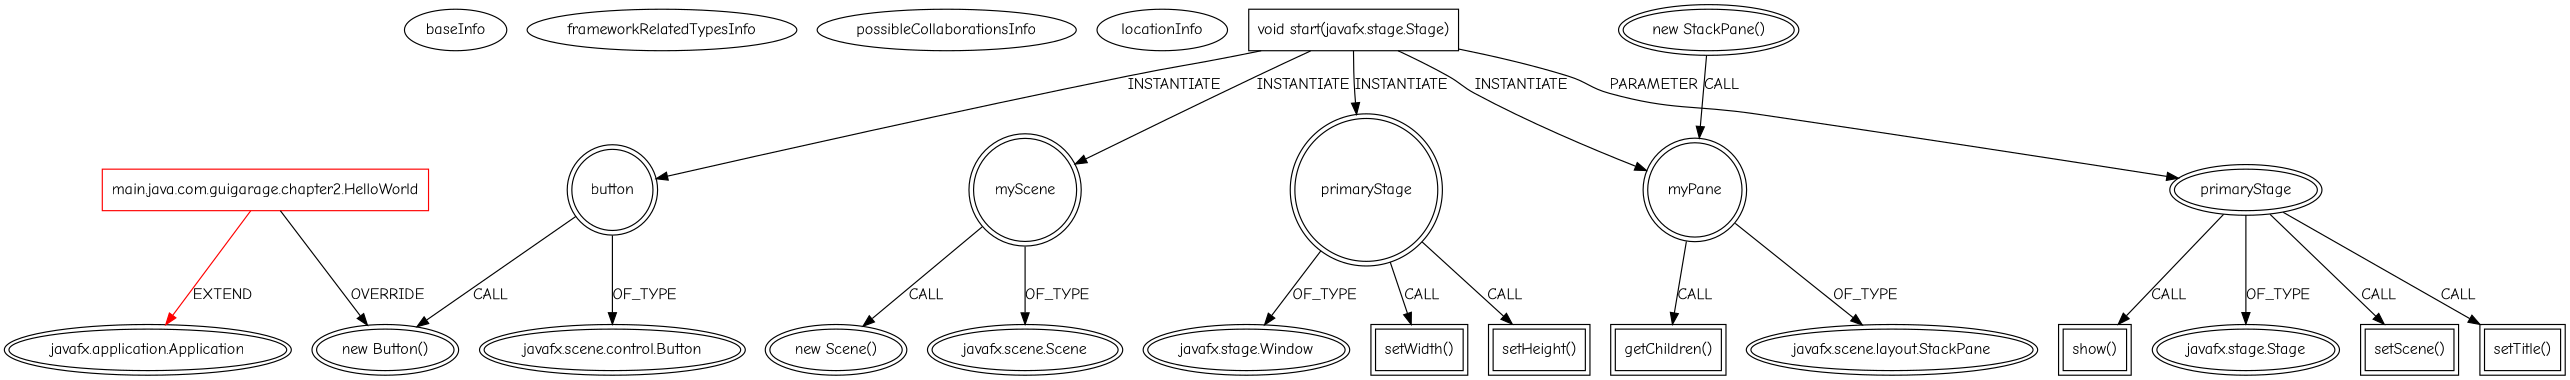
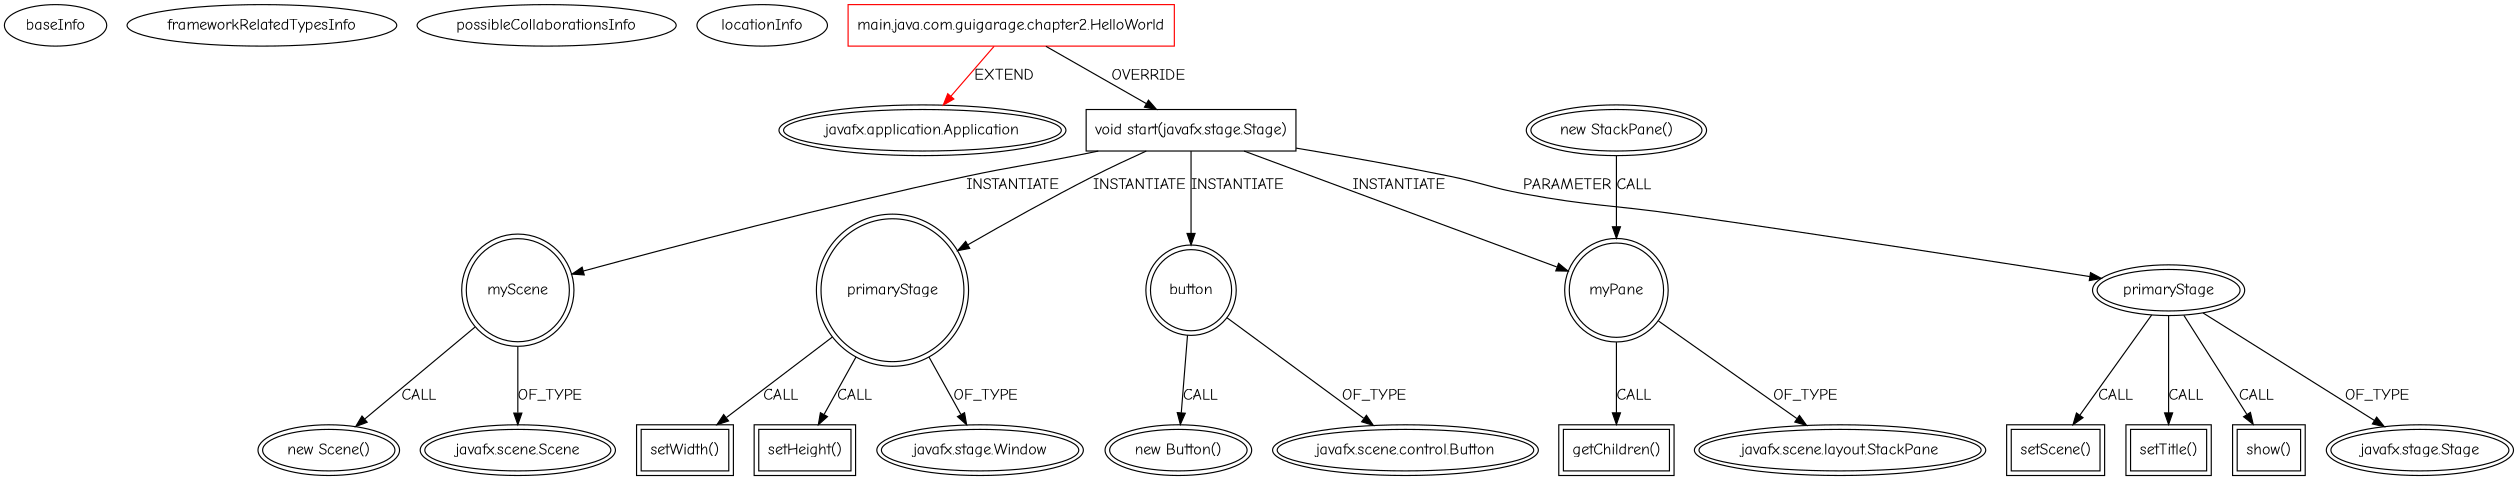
(320, 263) -> (1096, 75)
